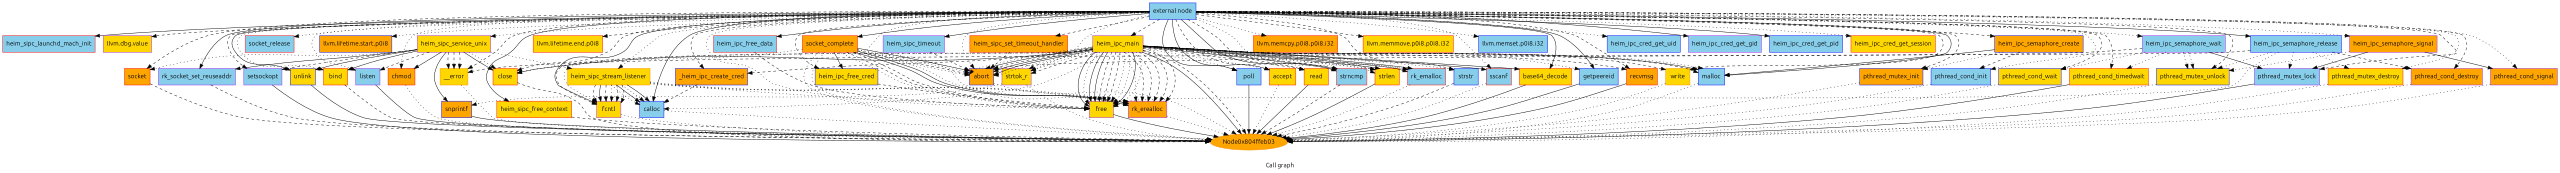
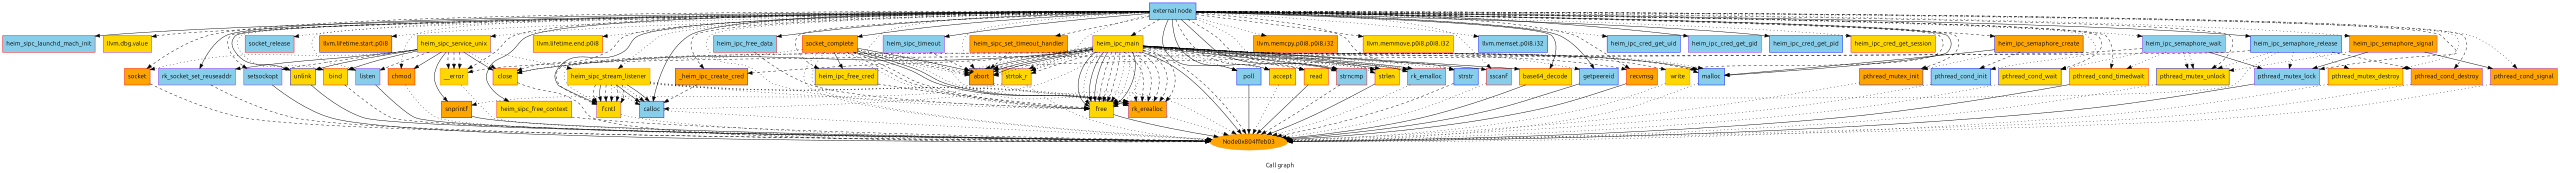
(878, 16) -> (878, 16)
